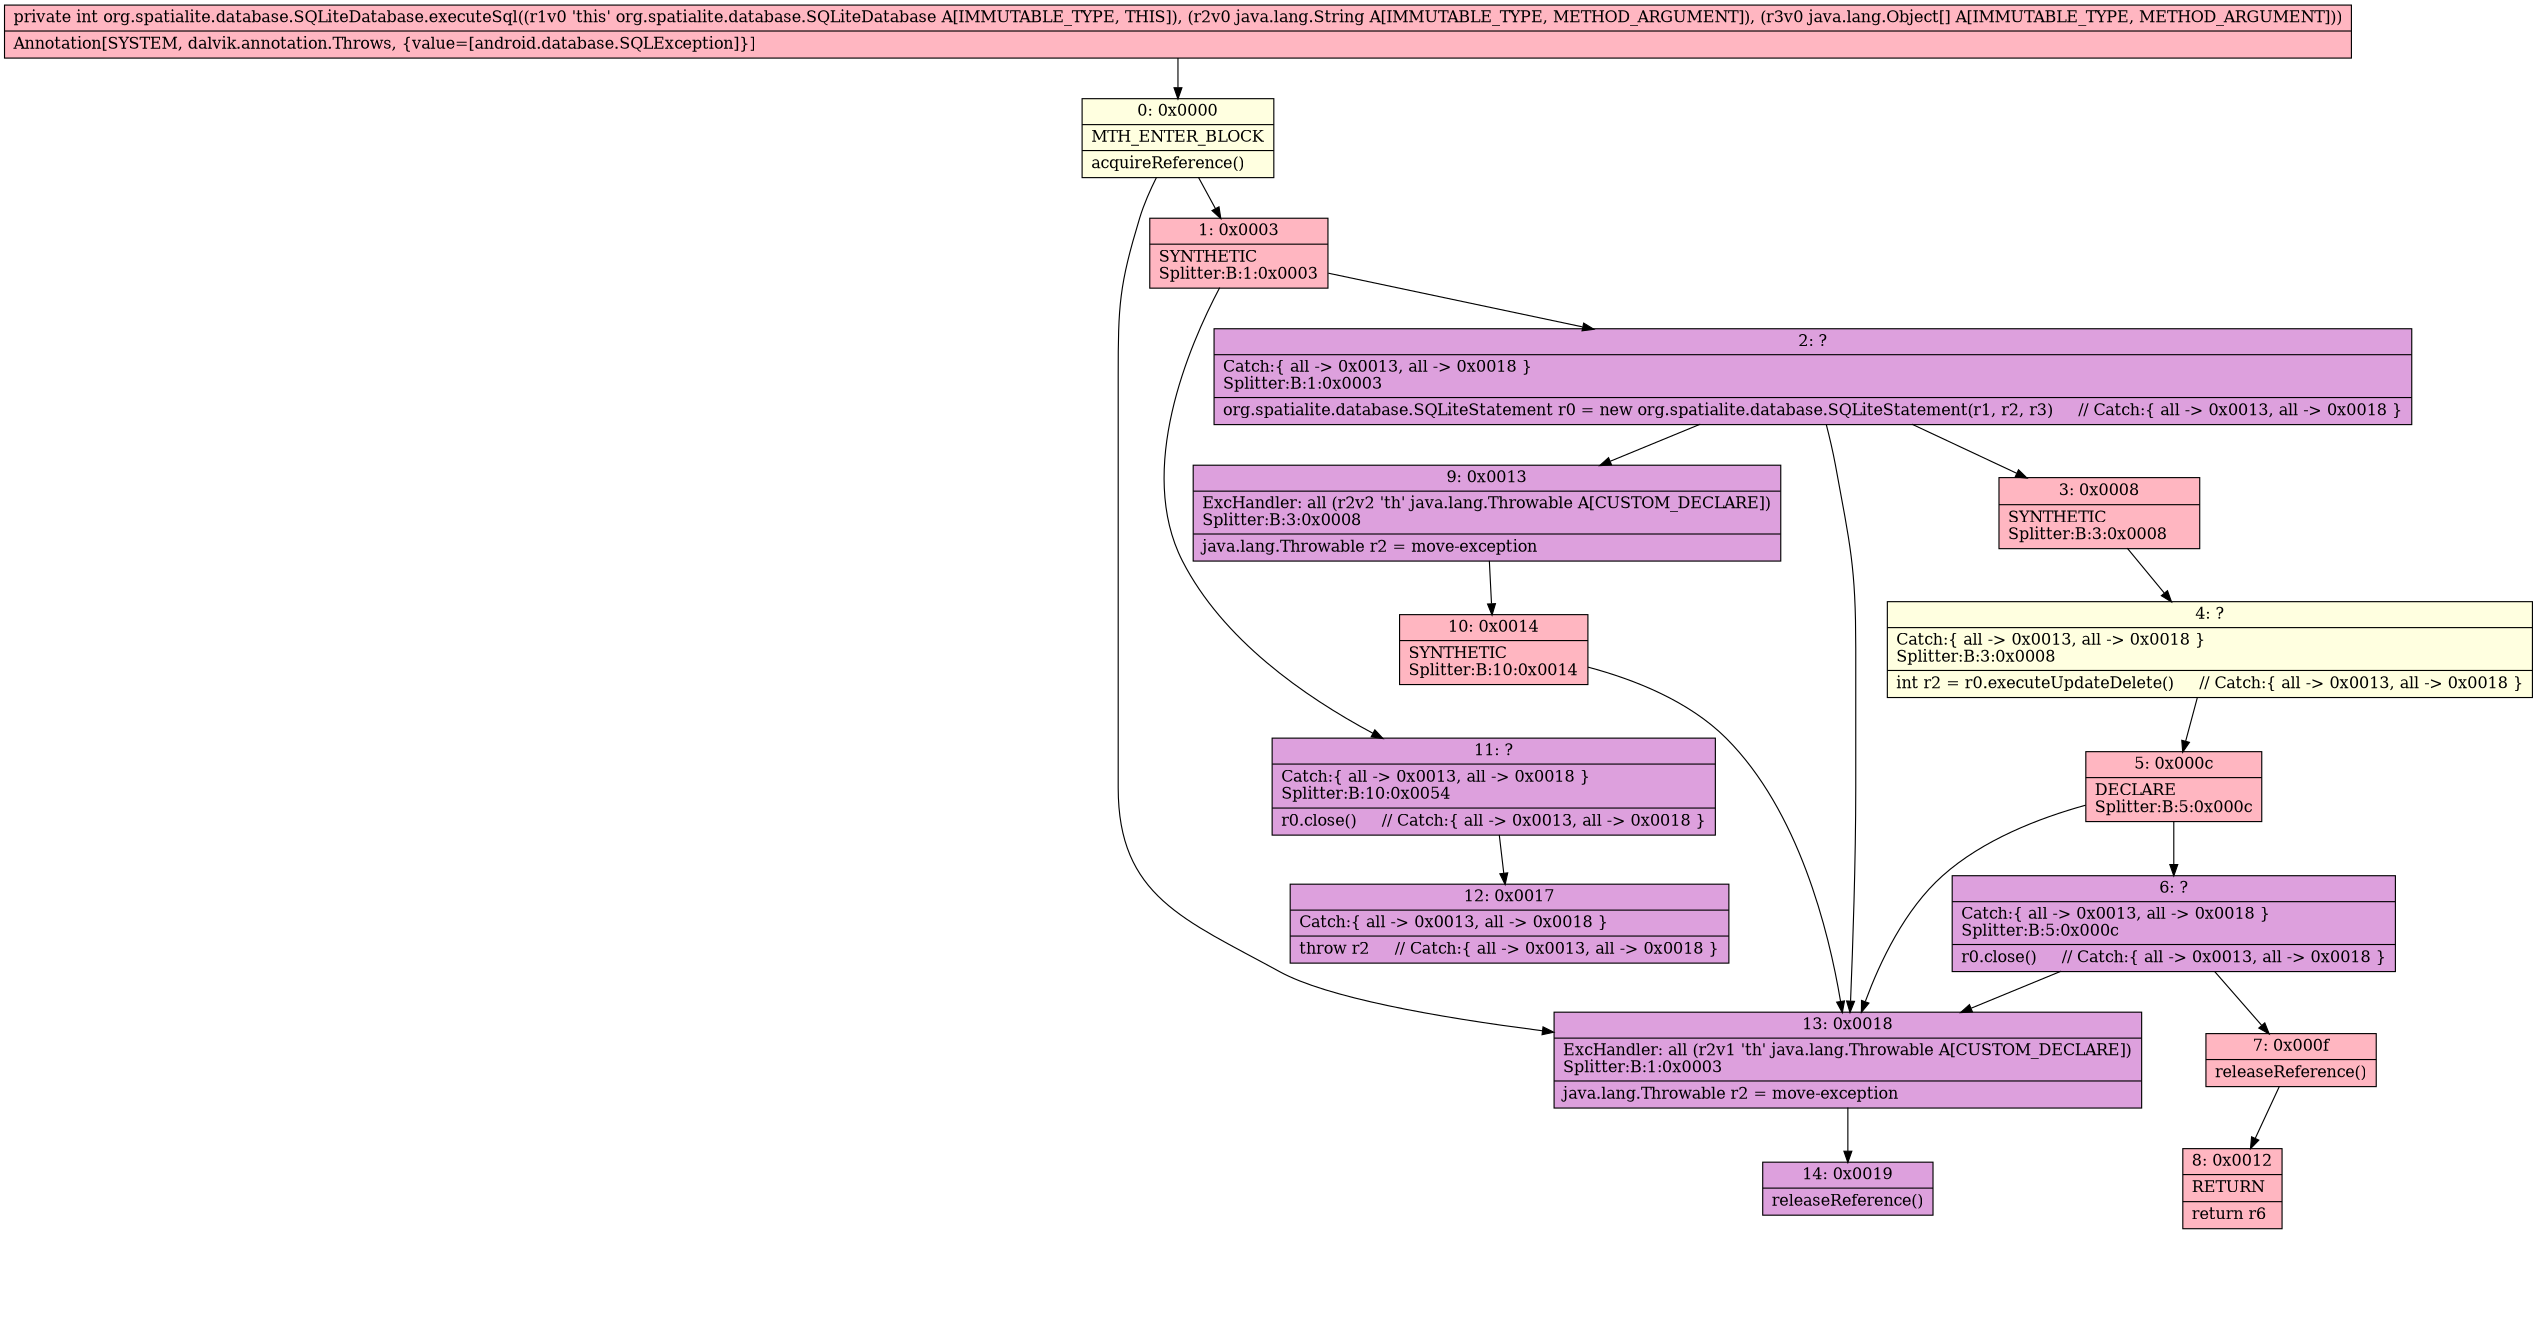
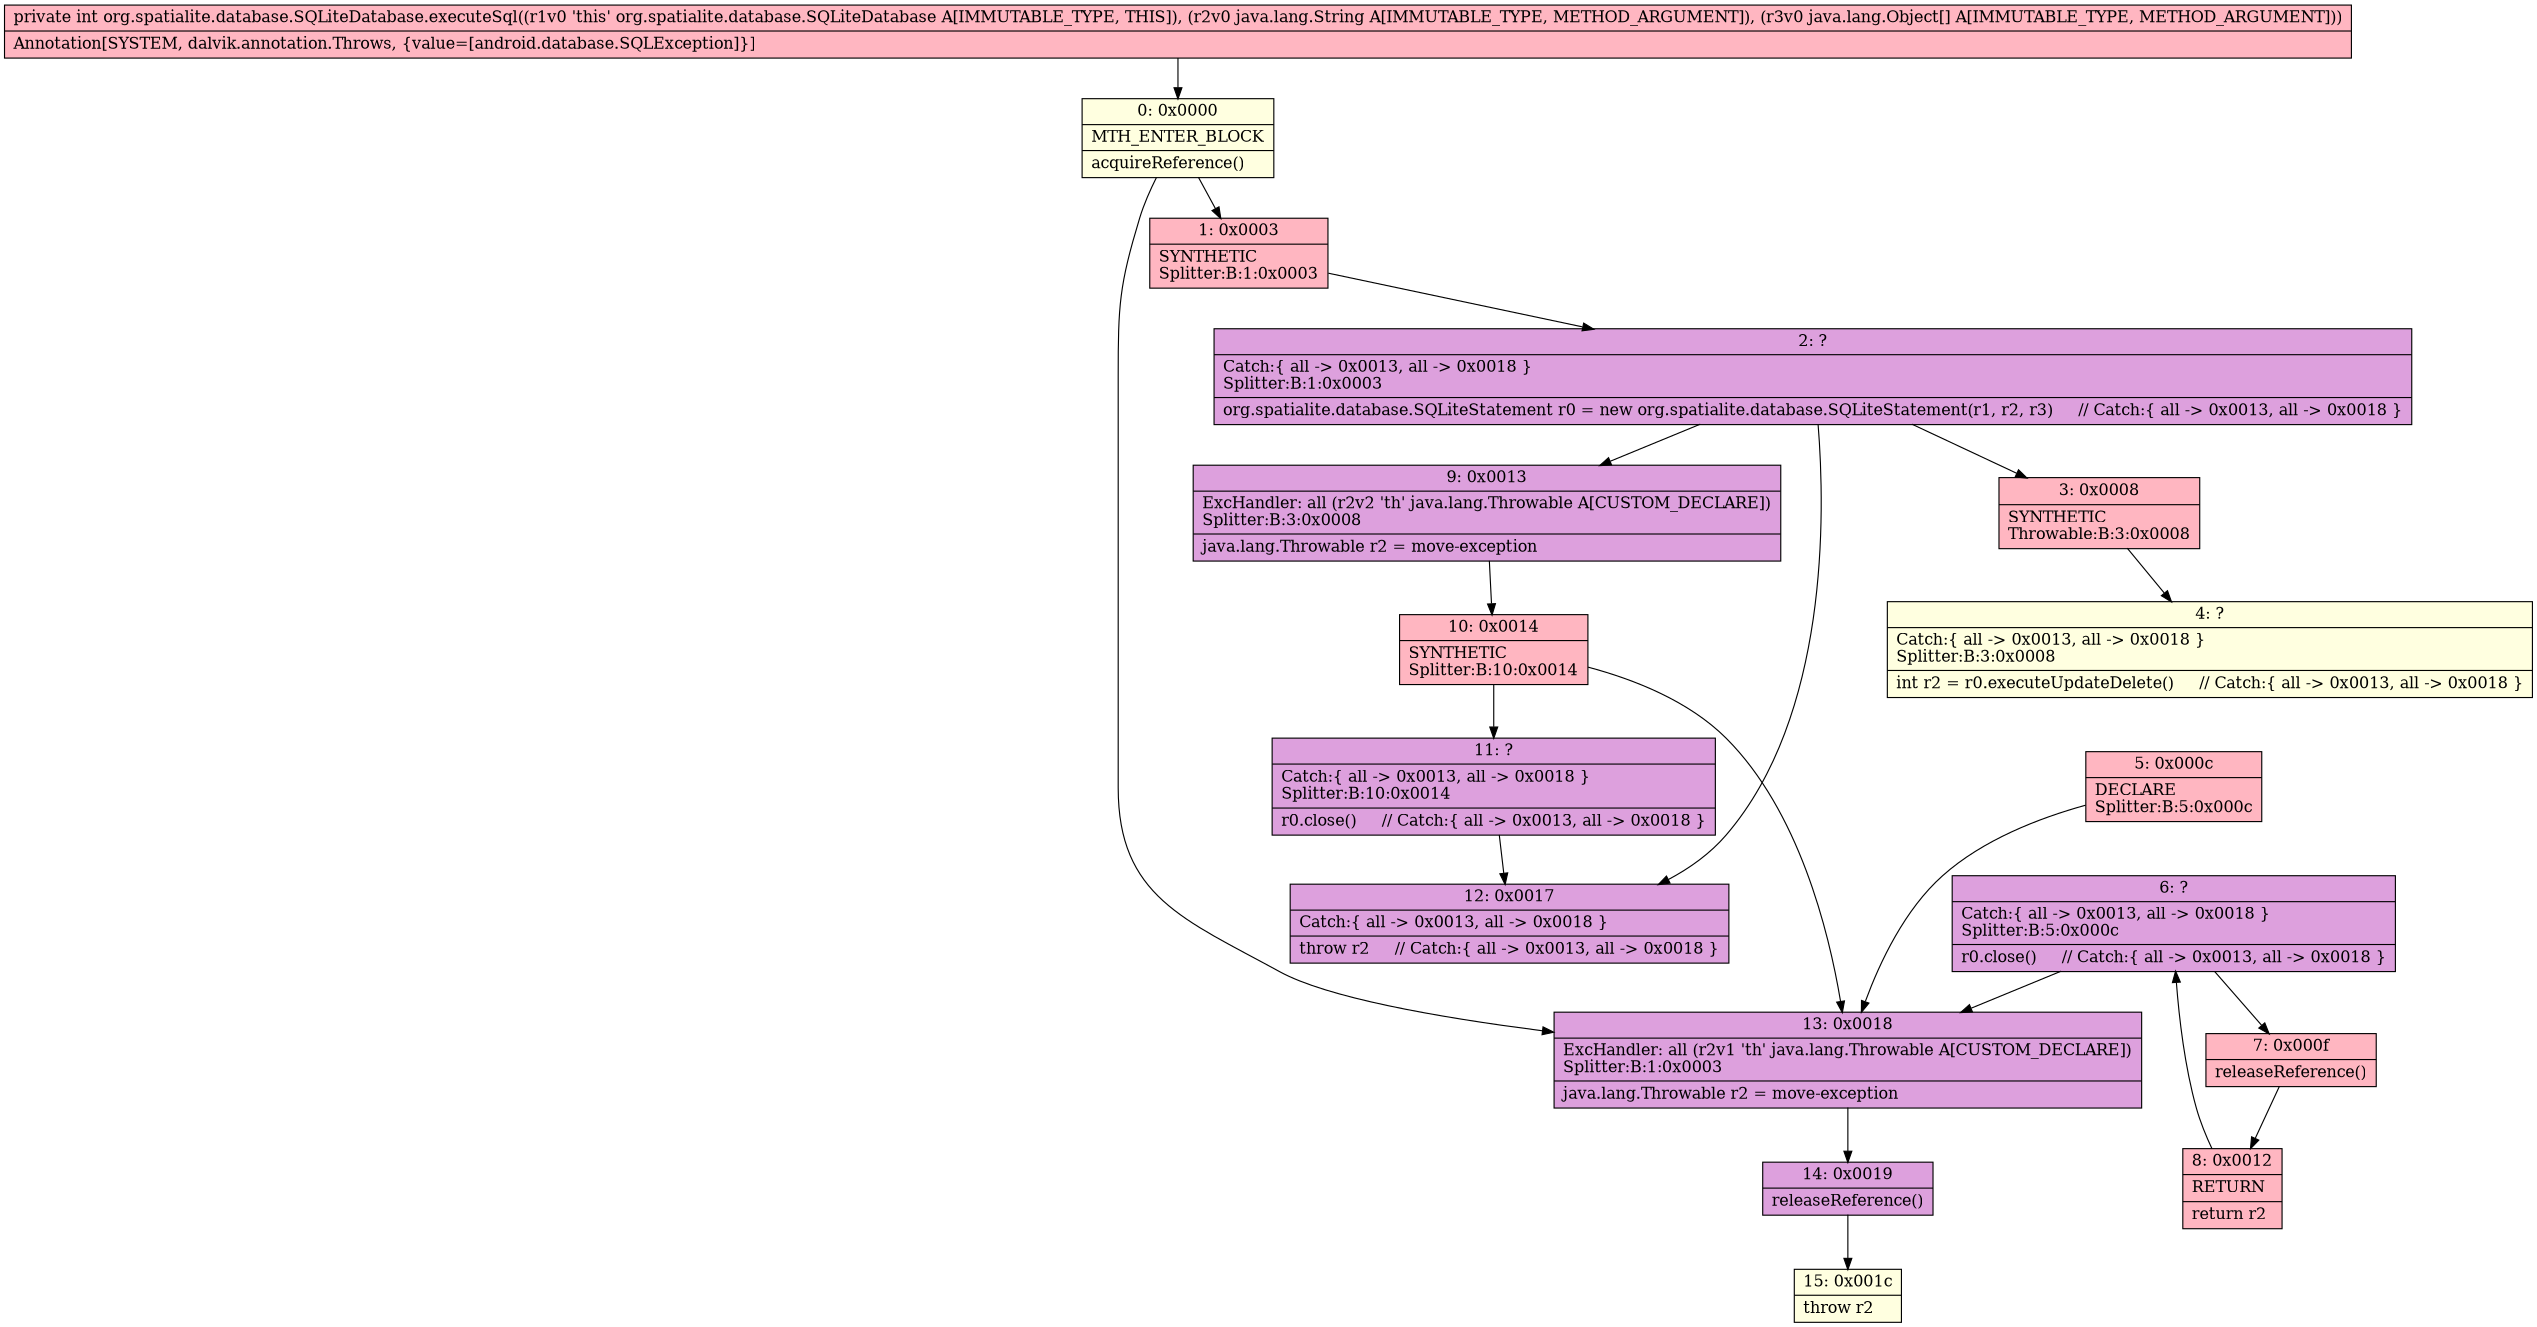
(2088, 535) -> (2099, 535)
(1178, 549) -> (1494, 705)
(1856, 711) -> (1802, 675)
(2192, 719) -> none
(1366, 794) -> (1366, 794)
(2174, 843) -> (2187, 1067)
(2230, 1215) -> (2230, 1215)
none -> (1848, 1296)
